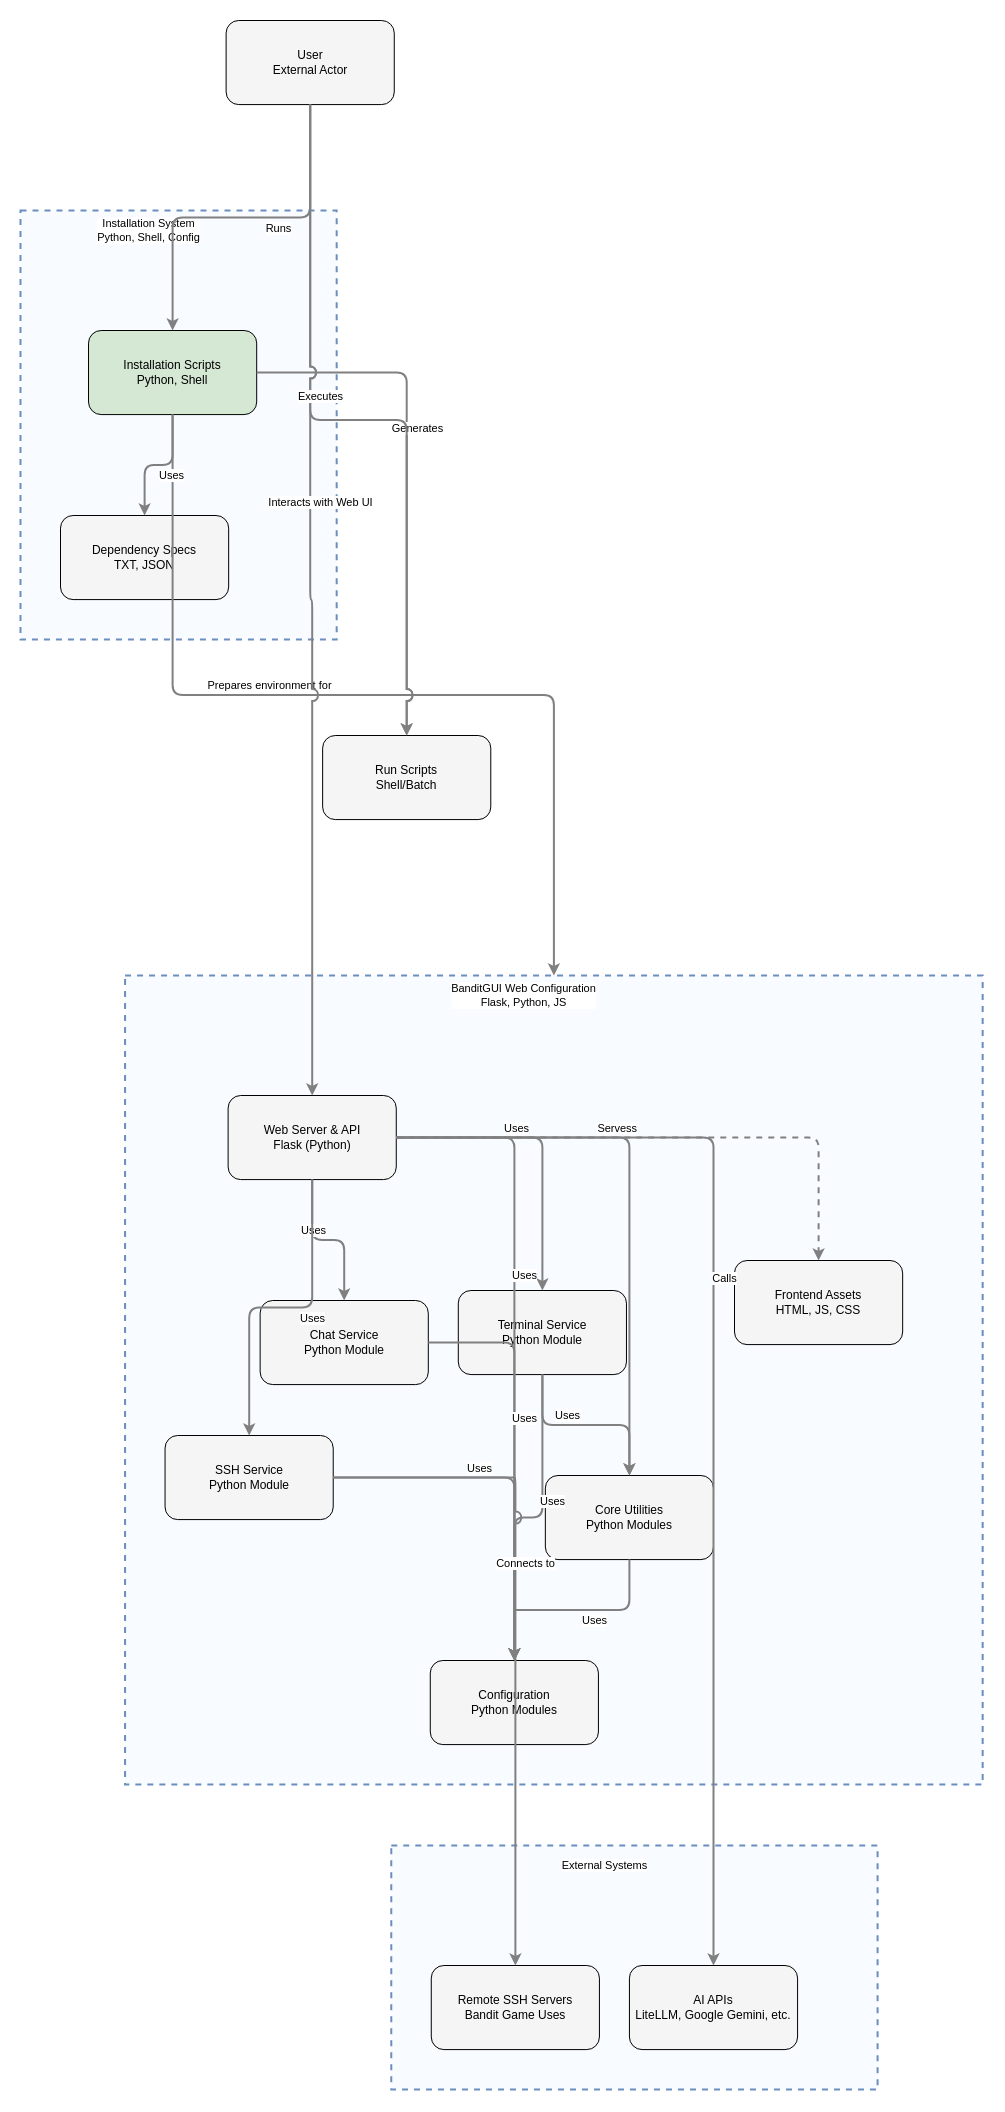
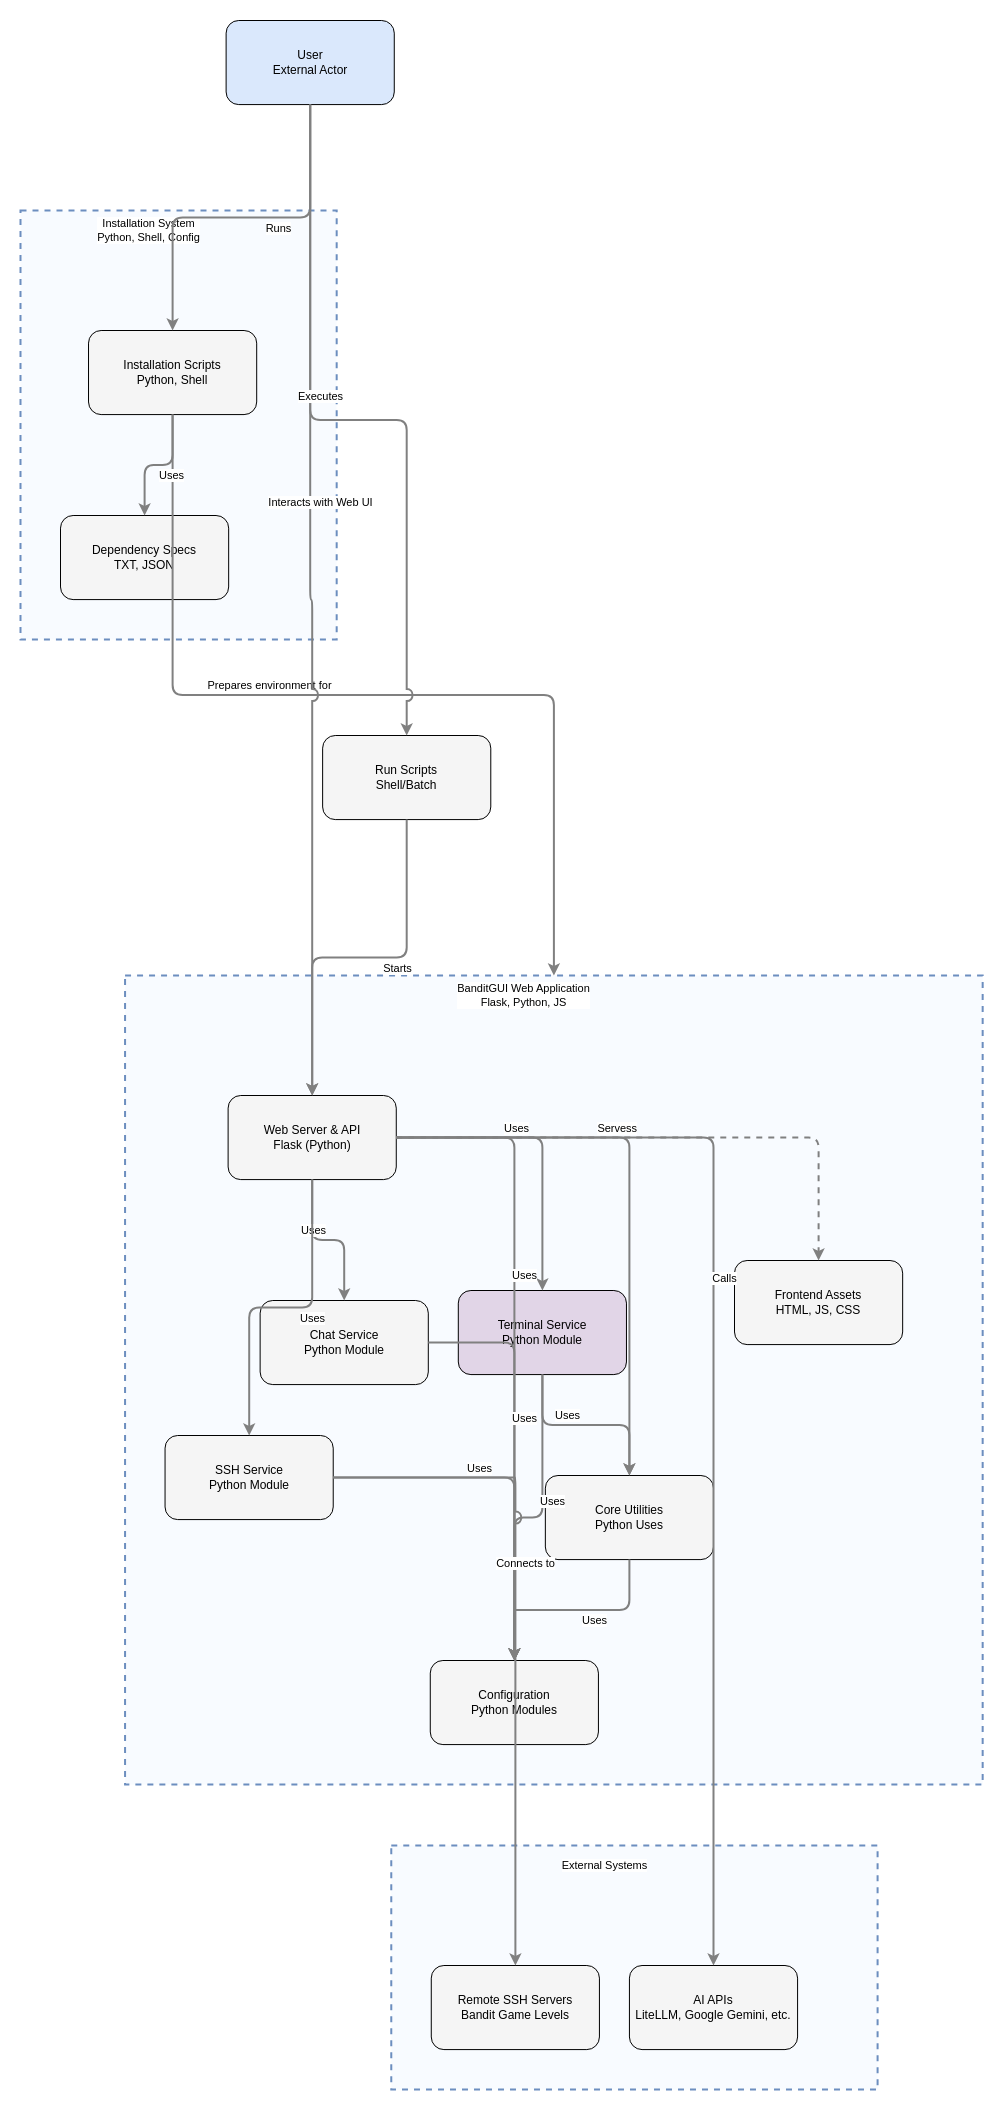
(310, 63) -> (310, 63)
(173, 373) -> (173, 373)
(352, 373) -> none
none -> (407, 929)
(524, 996) -> (524, 996)
(542, 1333) -> (542, 1333)
(630, 1518) -> (630, 1518)
(516, 2008) -> (516, 2008)
